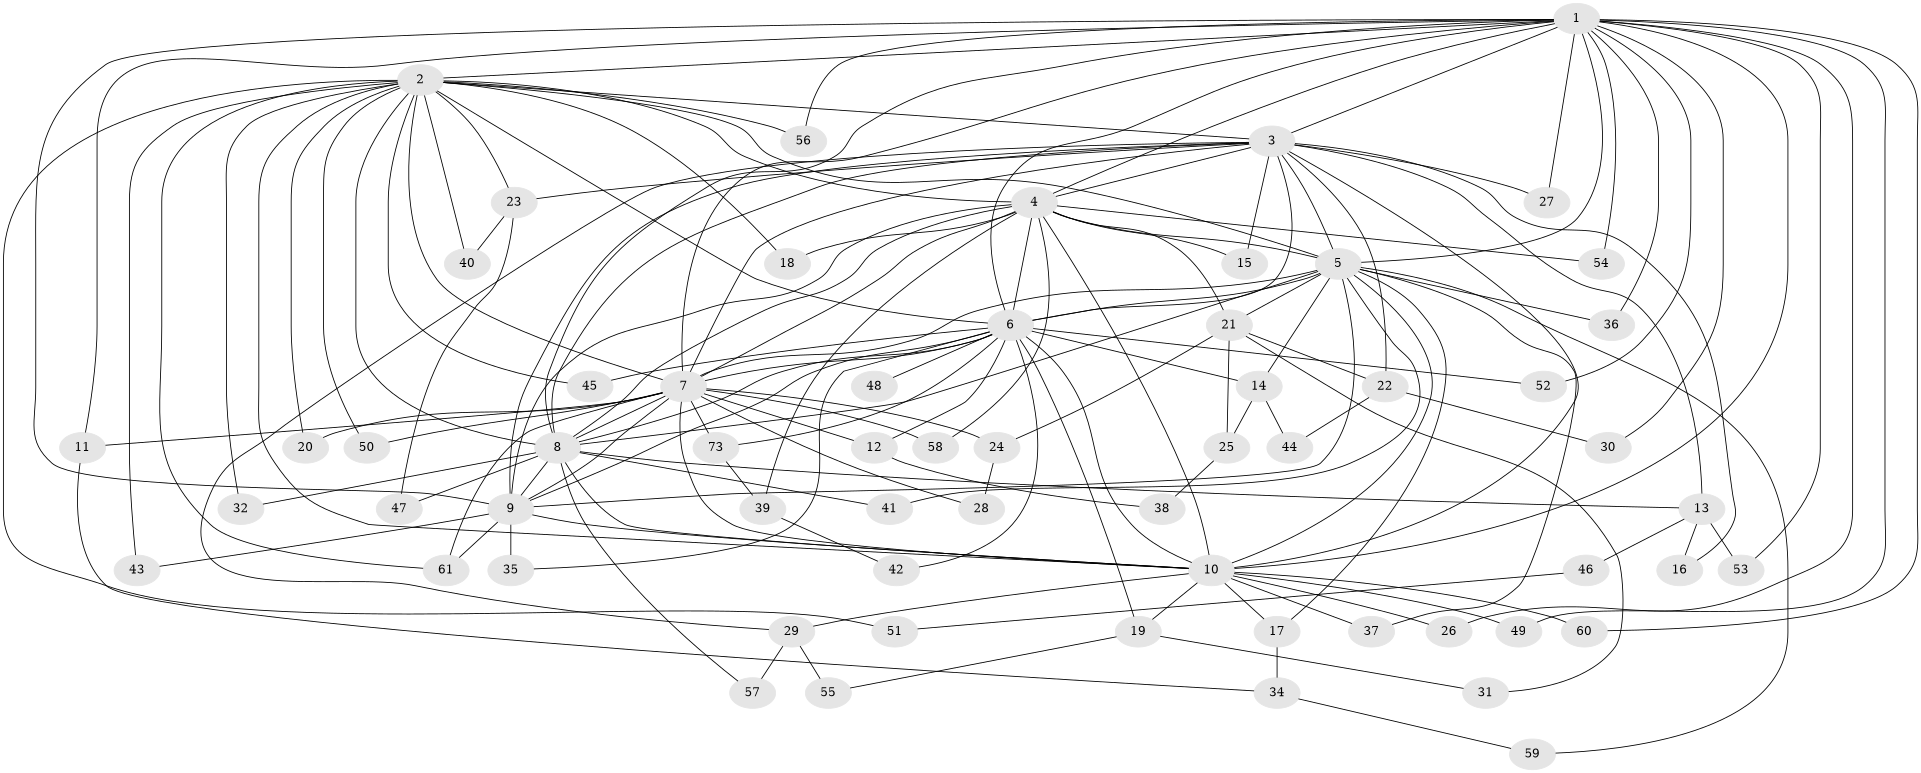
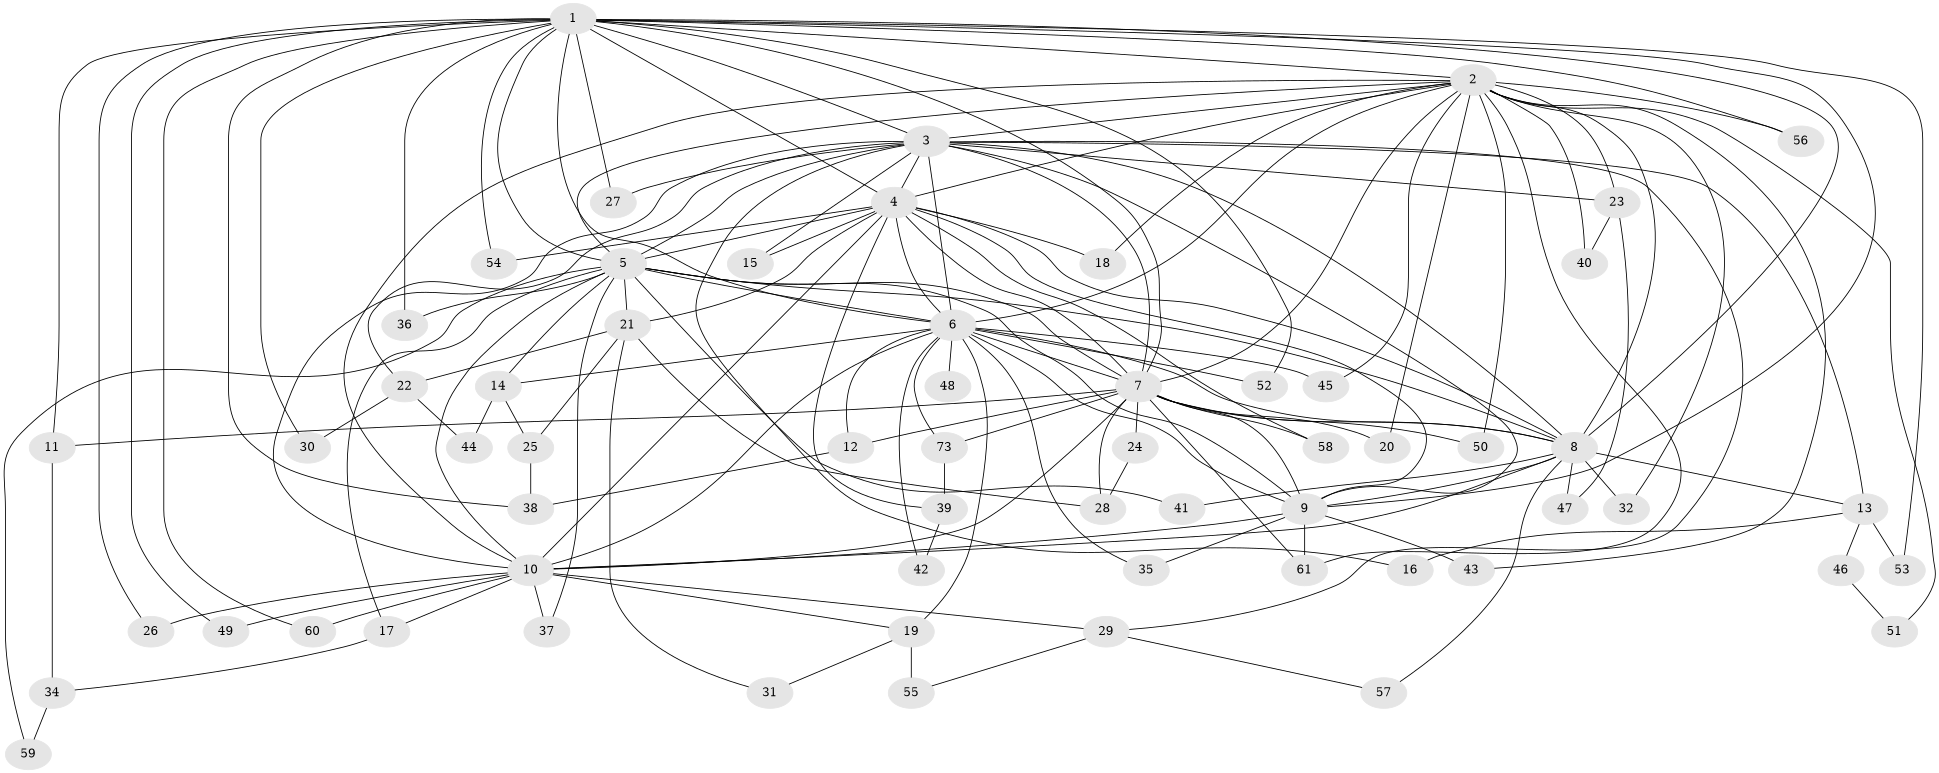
(1741, 387) -> (228, 246)
(1116, 391) -> (801, 466)
